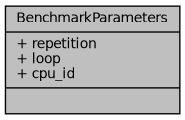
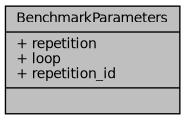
(46, 74) -> (66, 74)
